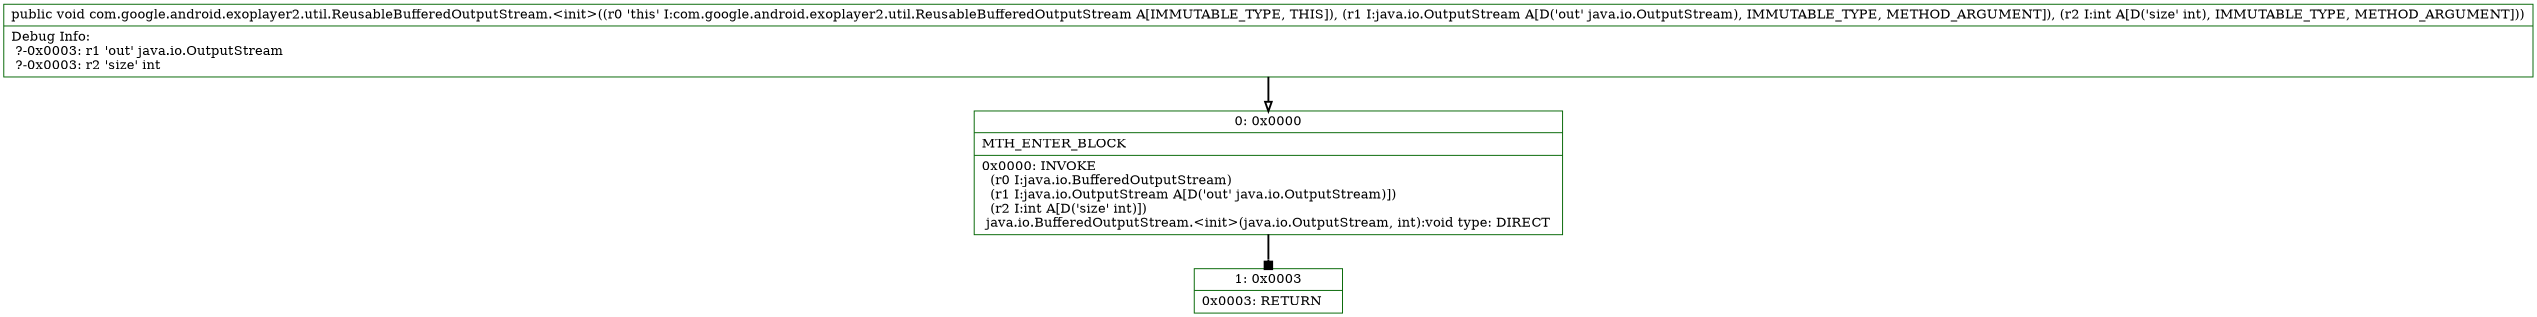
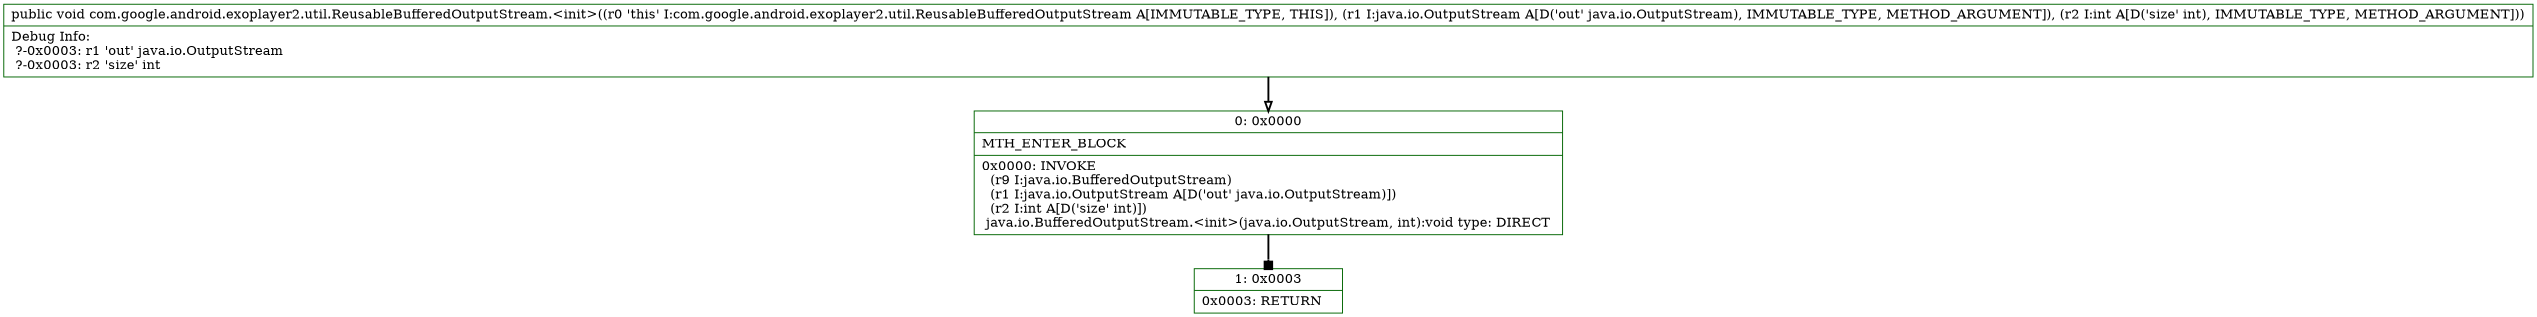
(1107, 180) -> (1107, 180)
